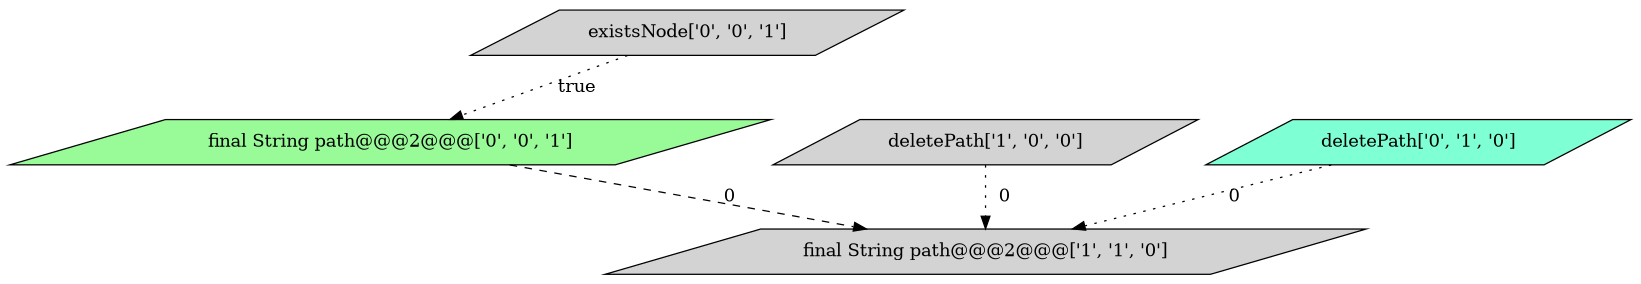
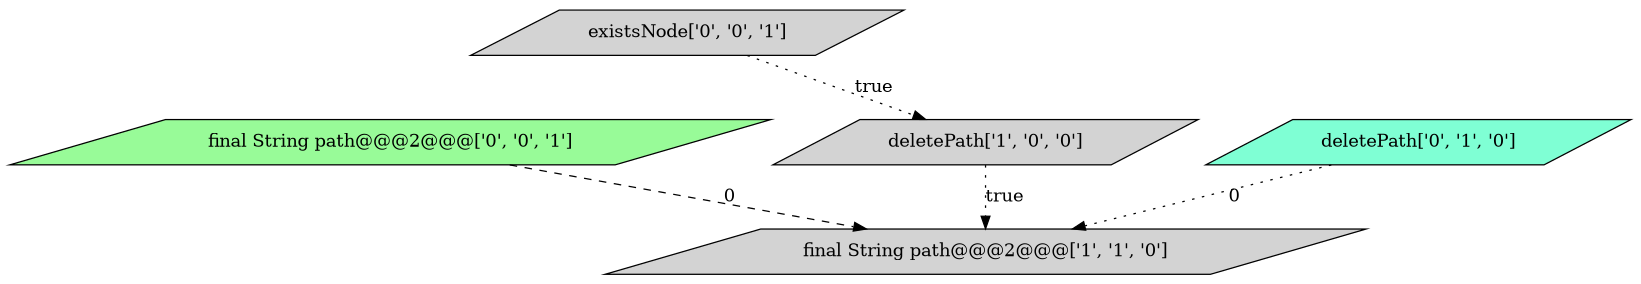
(545, 85) -> (831, 85)
(1005, 197) -> (1005, 197)
